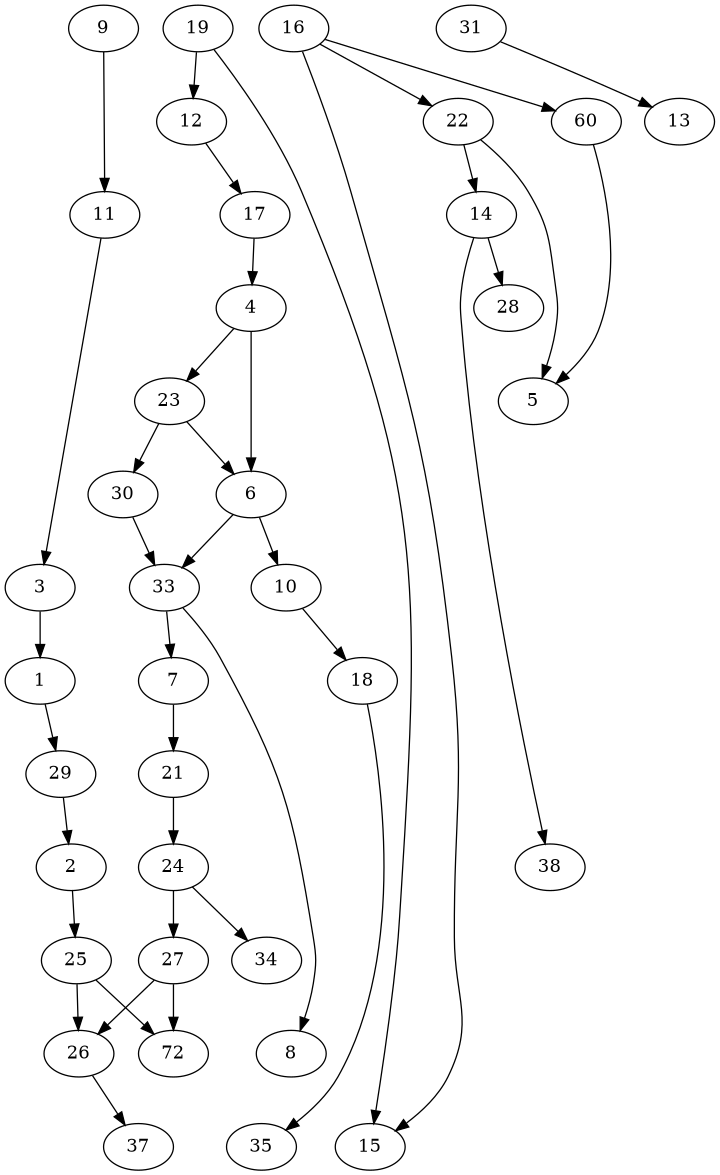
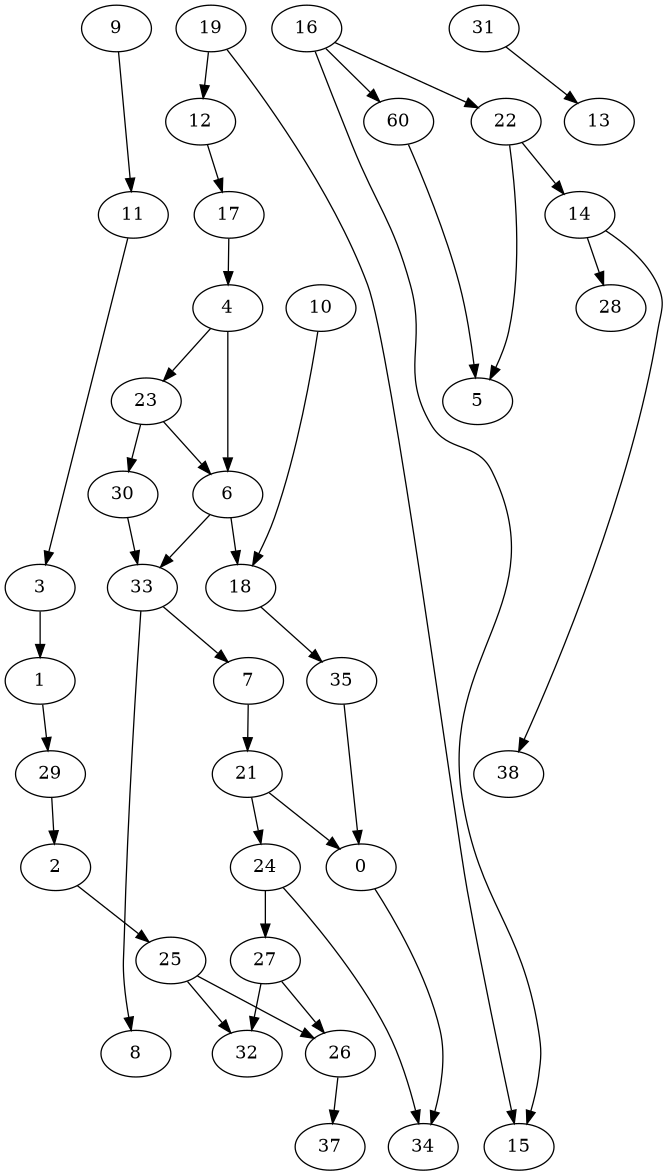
(266, 535) -> (233, 534)
none -> (361, 867)
(173, 1054) -> (247, 1054)
